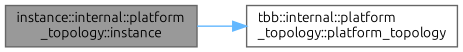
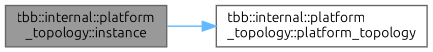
(101, 26) -> (86, 26)
